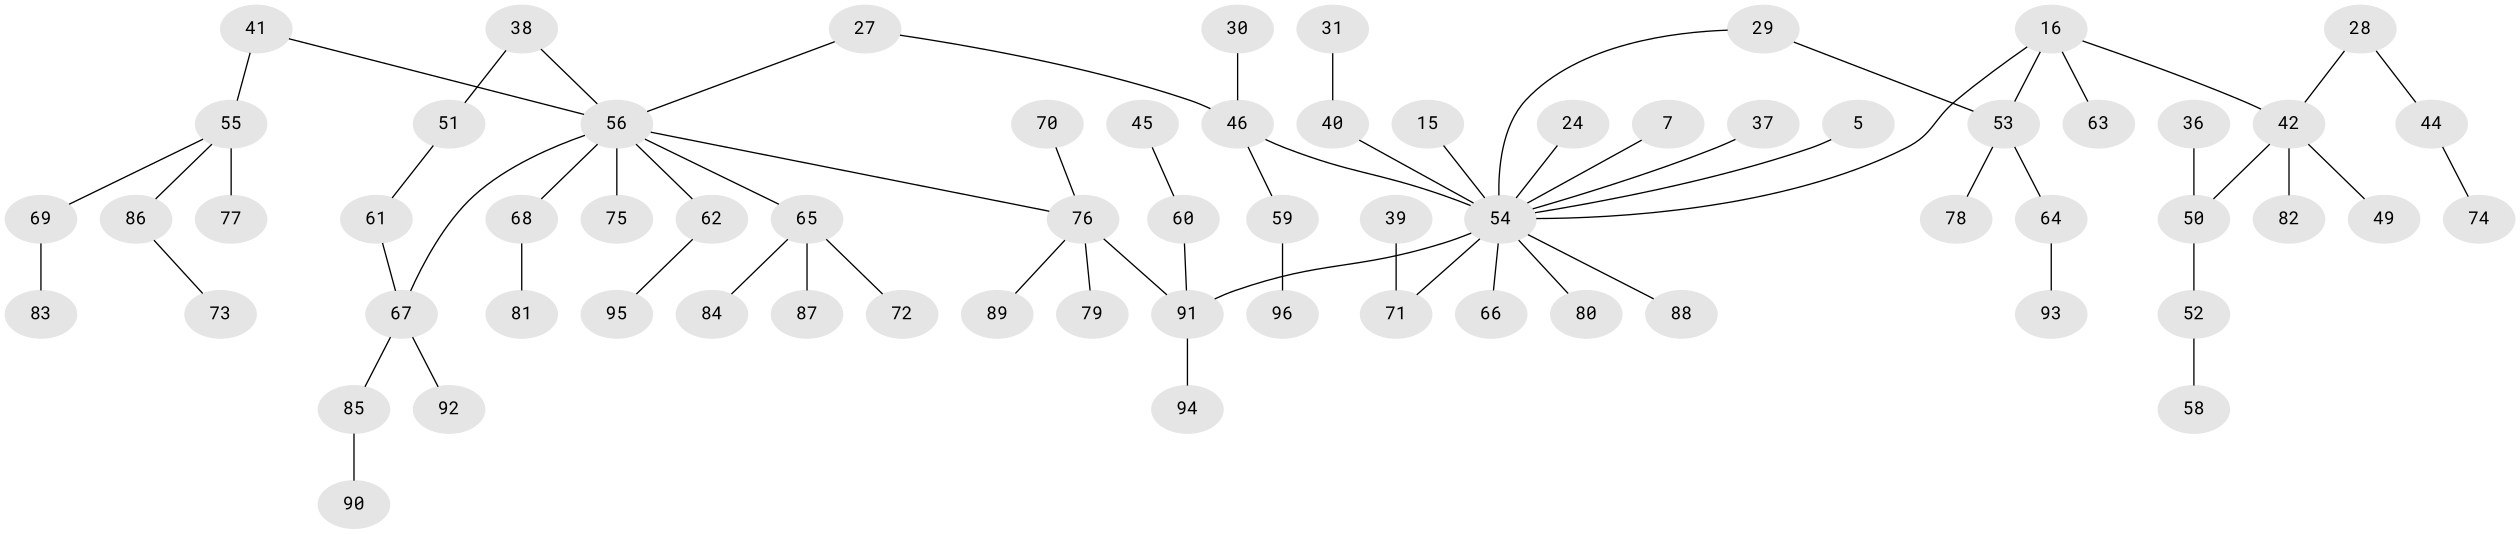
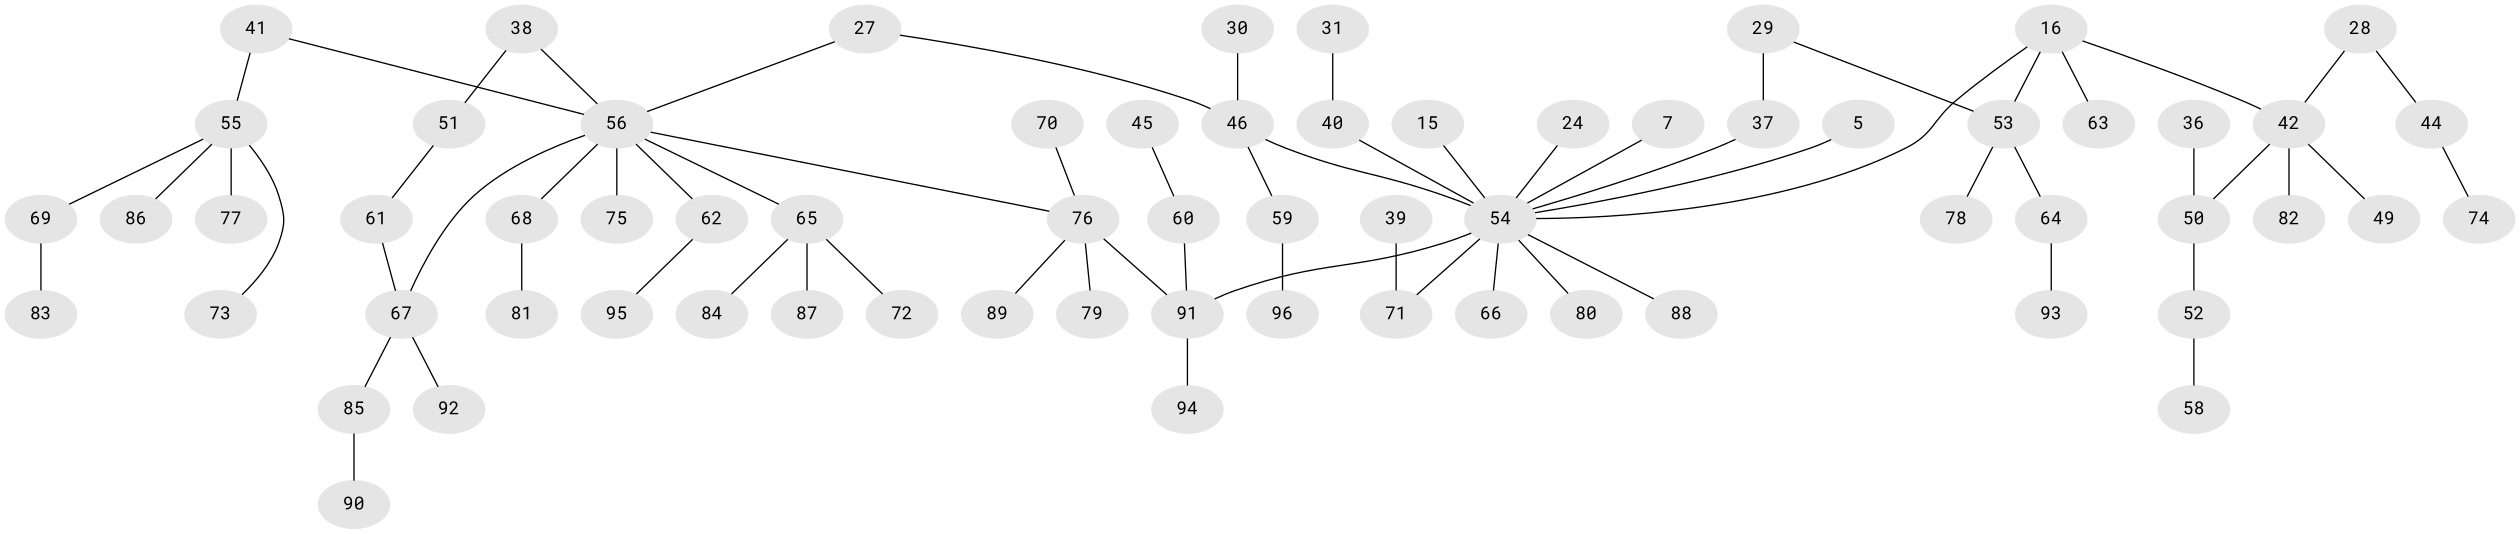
(1573, 65) -> (1763, 77)
(178, 267) -> (284, 222)
